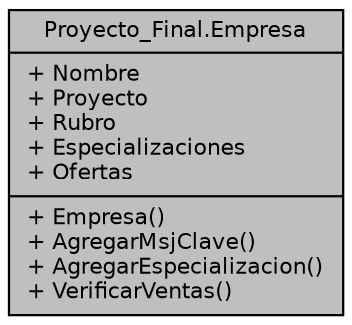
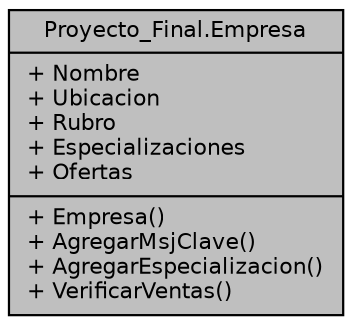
(89, 99) -> (94, 99)
